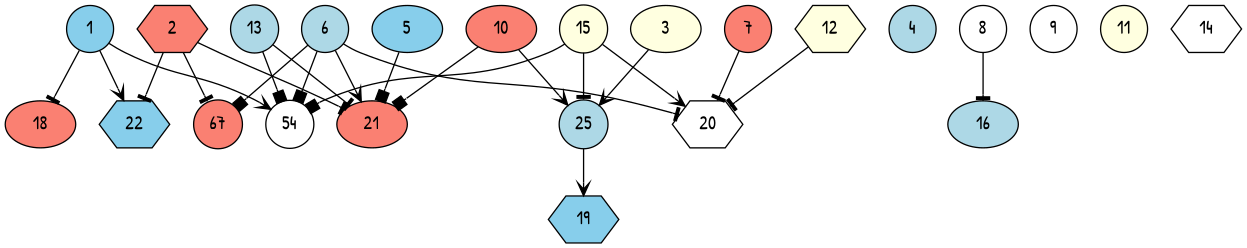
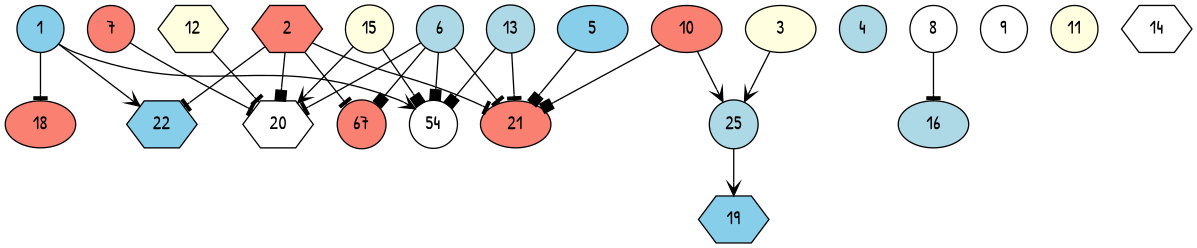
none -> (284, 68)
(345, 70) -> (470, 67)
(584, 73) -> none
